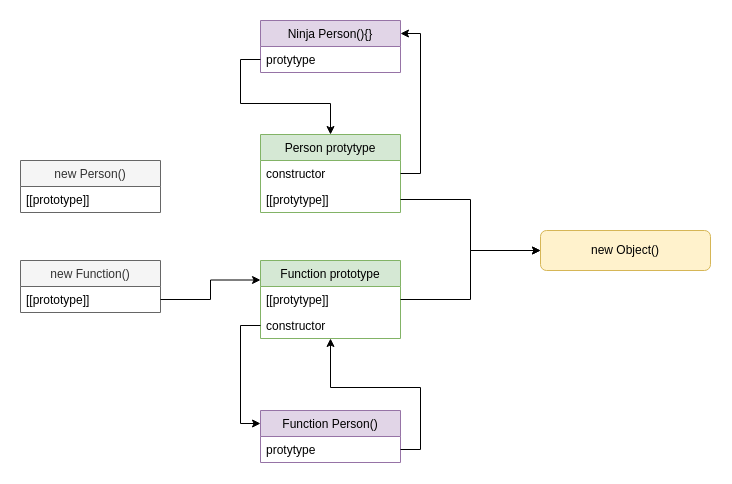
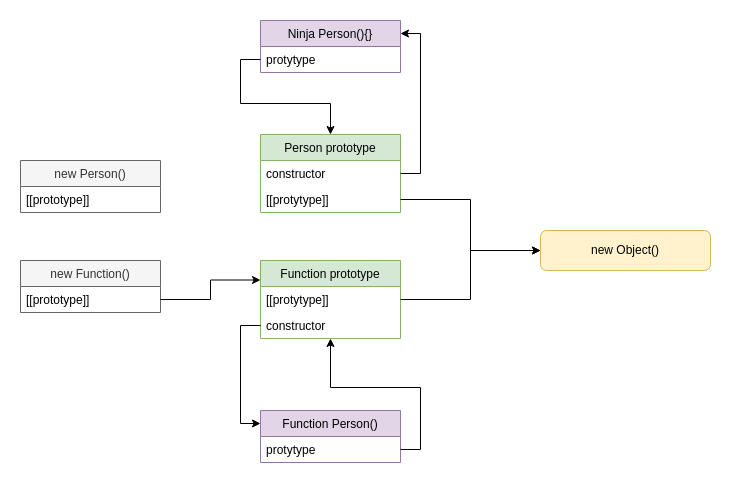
(330, 148) -> (330, 148)
